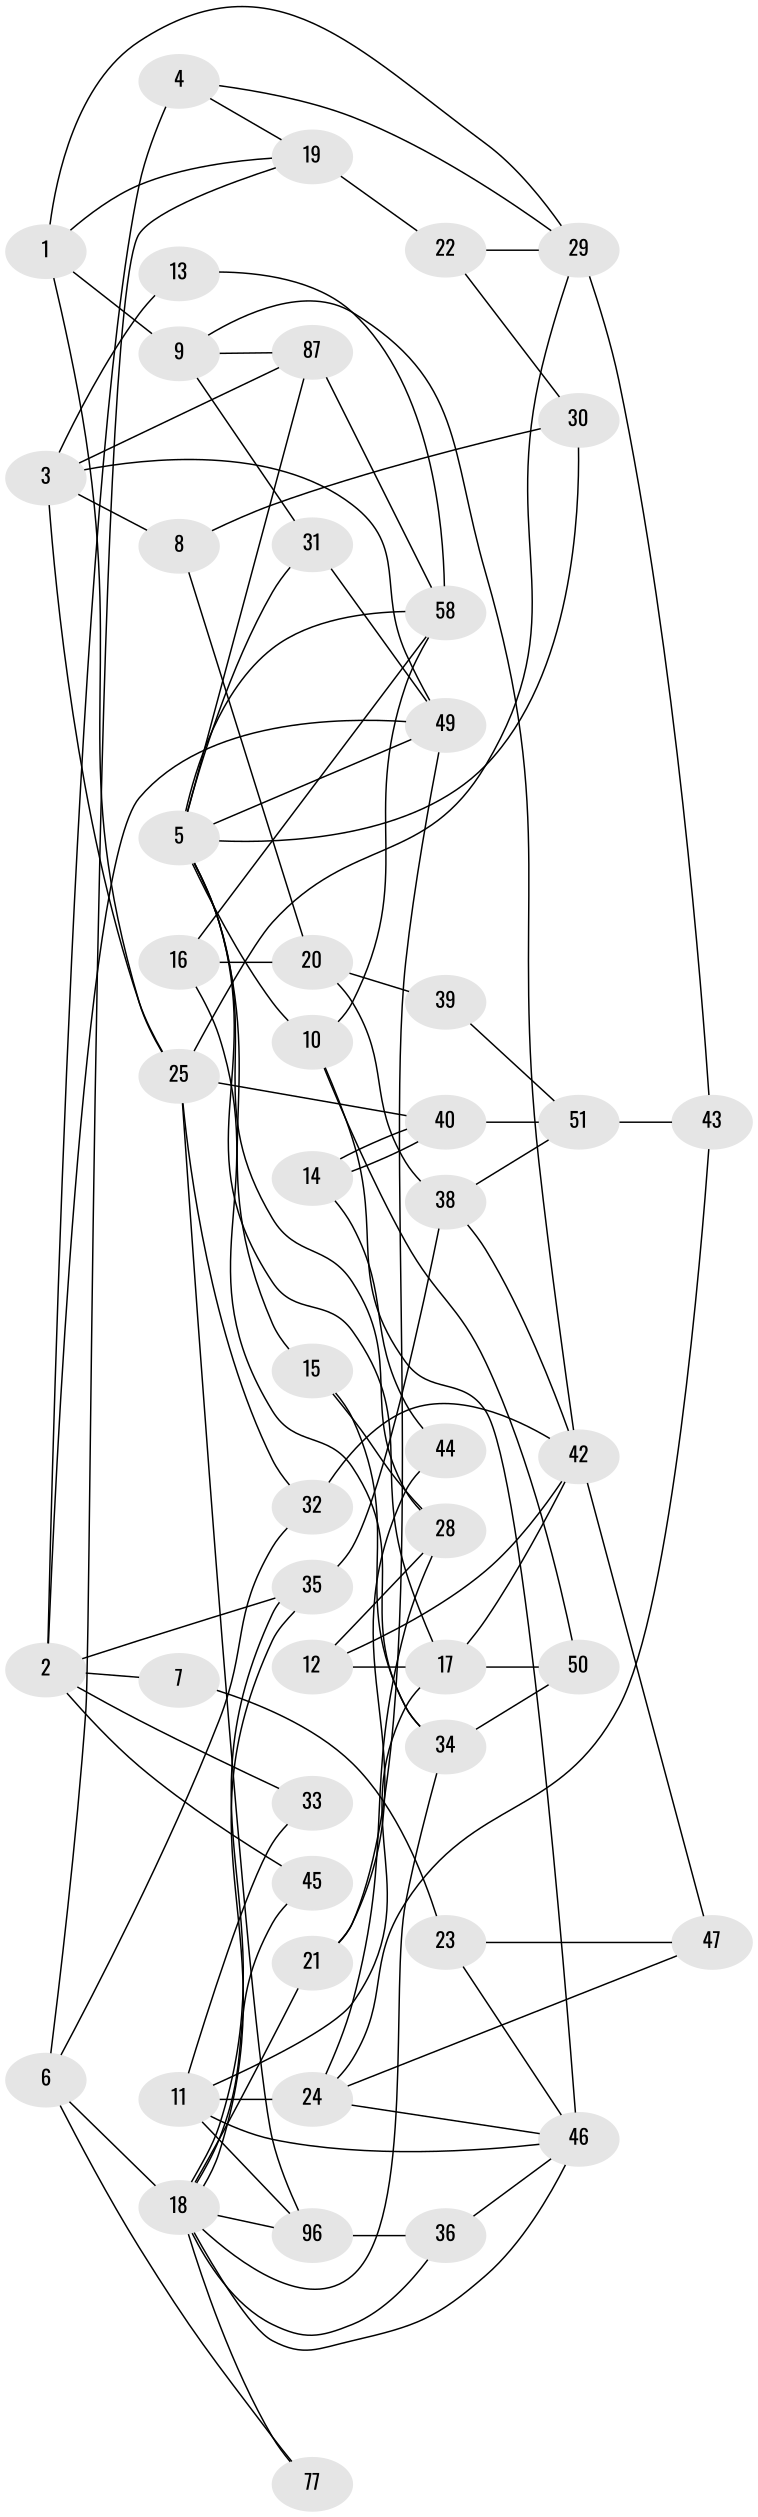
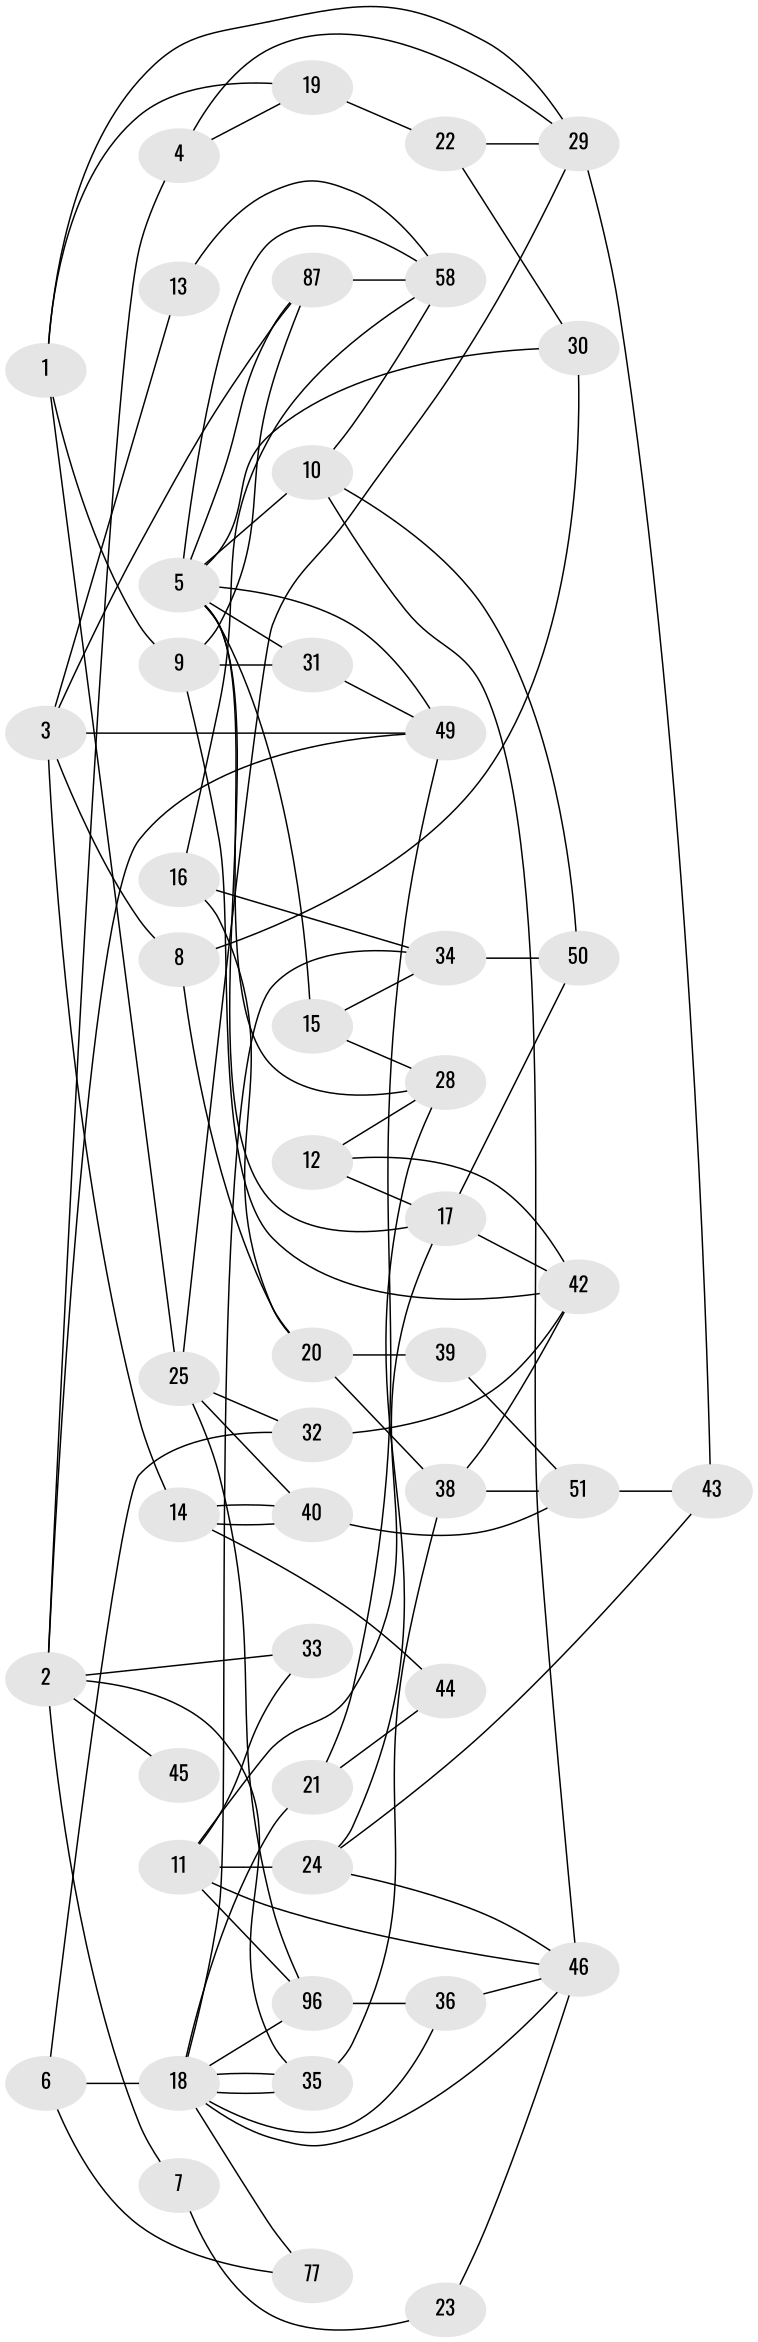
(90, 811) -> (92, 1184)
(96, 1067) -> none
(712, 1942) -> none
(240, 2042) -> none
